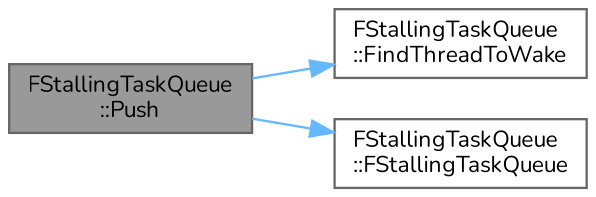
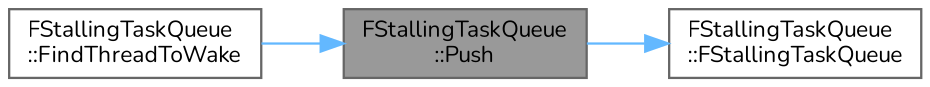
(281, 73) -> (291, 44)
